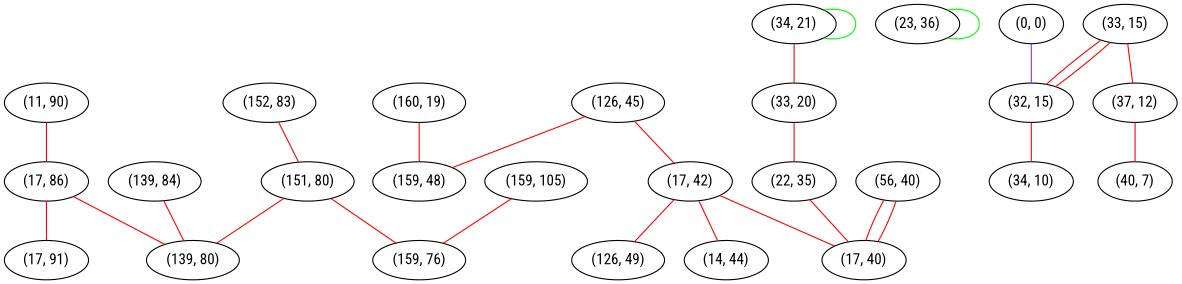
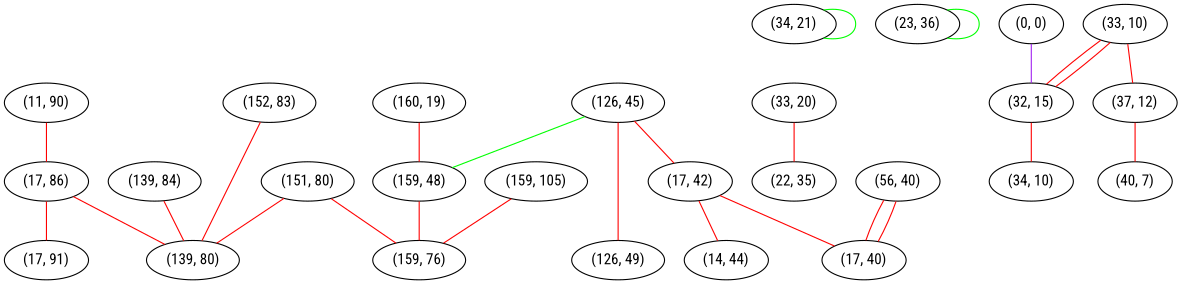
(1125, 24) -> (1125, 24)
(794, 64) -> none
(289, 142) -> (231, 181)
(519, 142) -> (519, 142)
none -> (419, 221)
(654, 221) -> (618, 181)
(829, 221) -> none
